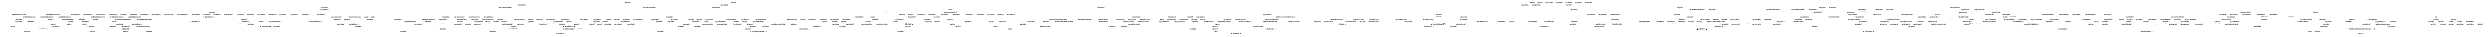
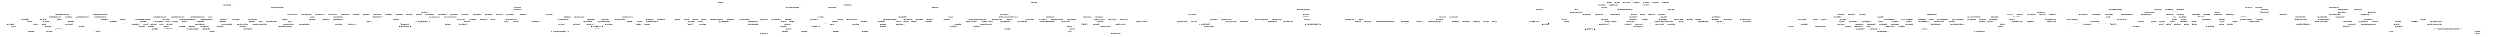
(2460, 24) -> none
